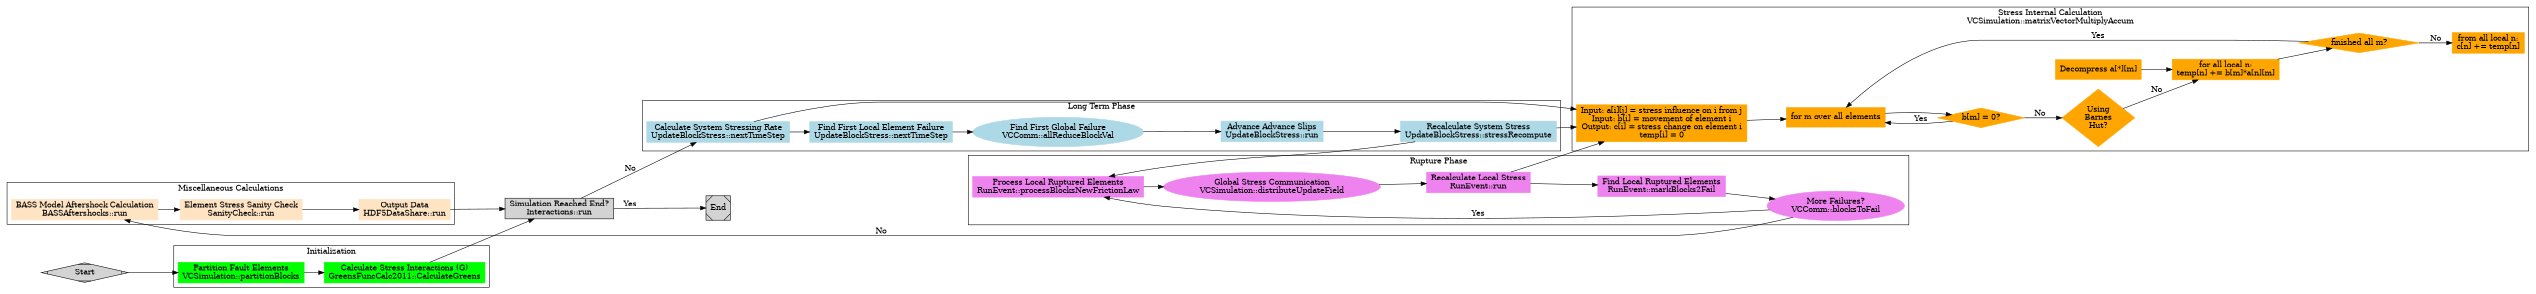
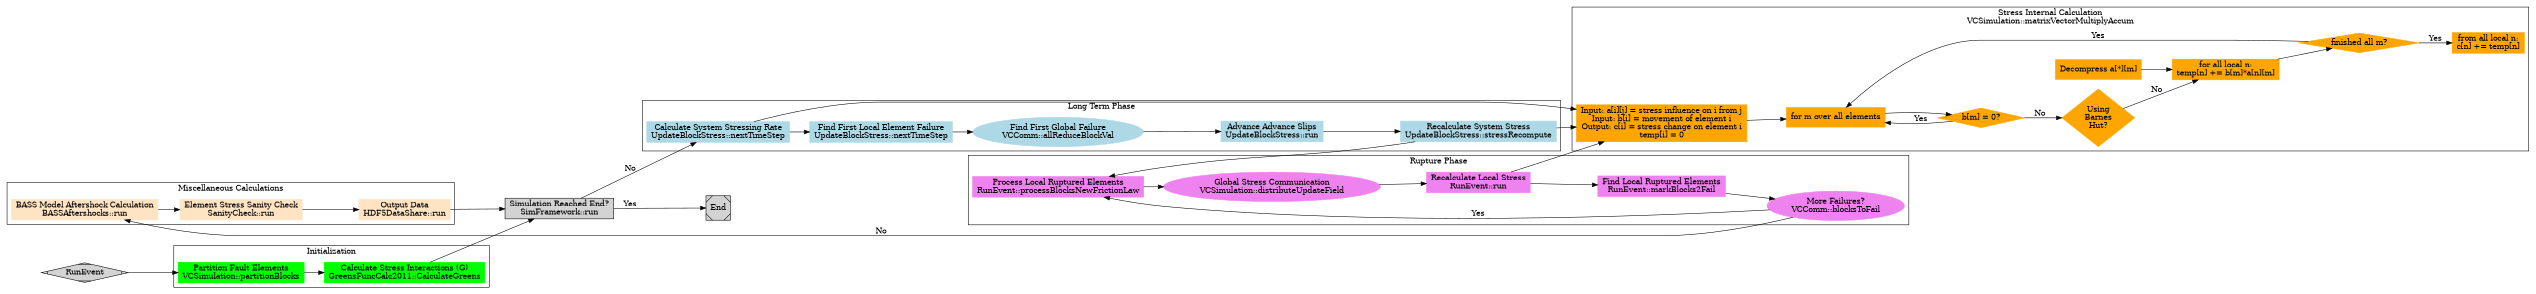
(2436, 39) -> (2436, 39)
(559, 209) -> (559, 209)
(85, 273) -> (85, 273)
